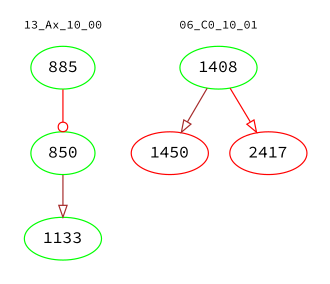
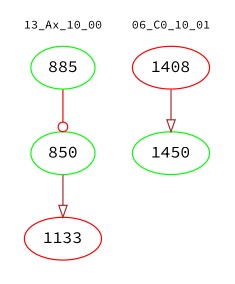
(218, 68) -> (171, 68)
(170, 153) -> (171, 153)
(268, 153) -> none
(63, 239) -> (63, 239)
